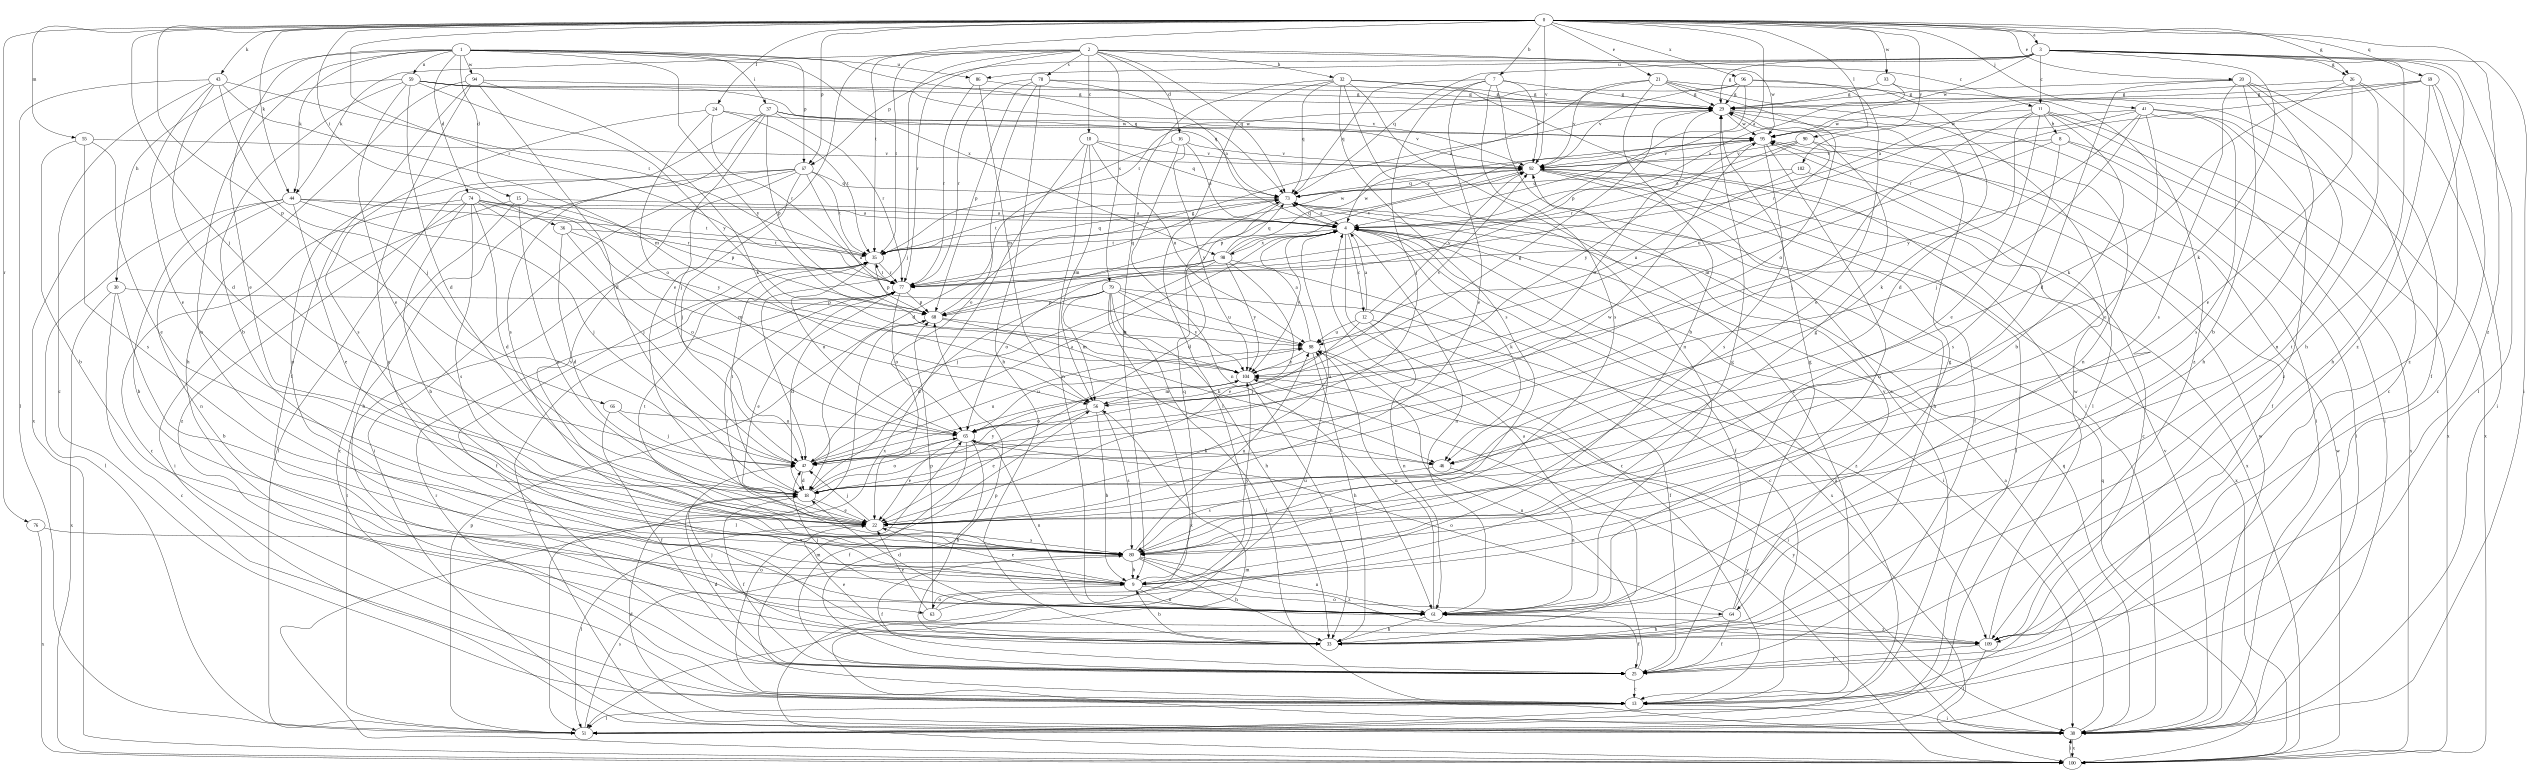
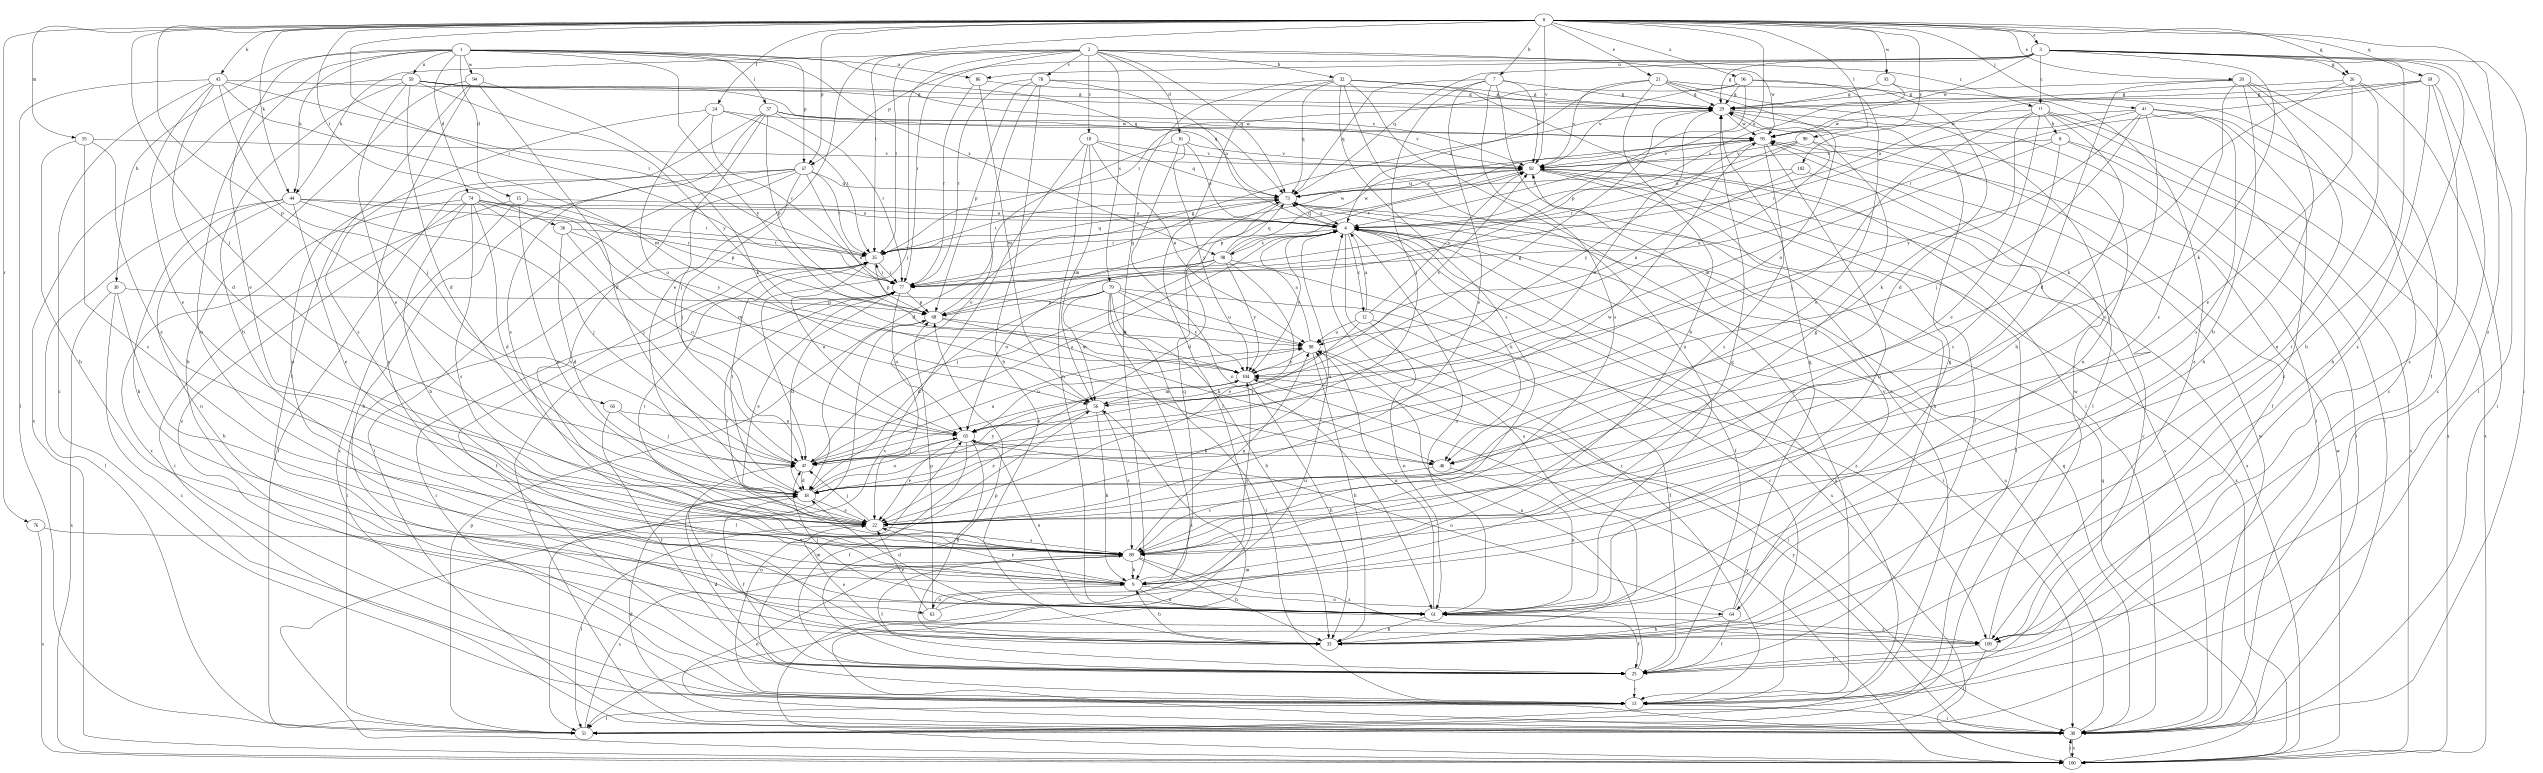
(1005, 89) -> (968, 98)
(1535, 184) -> (1535, 184)
(1274, 582) -> (1132, 717)
